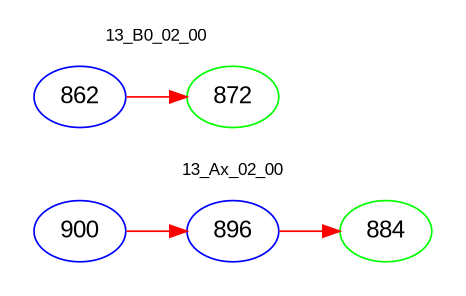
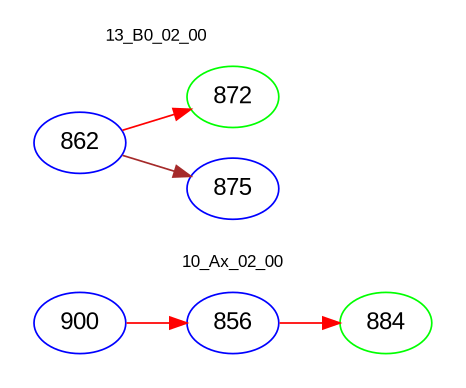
(233, 171) -> (233, 263)
none -> (233, 189)
(233, 231) -> (233, 323)
